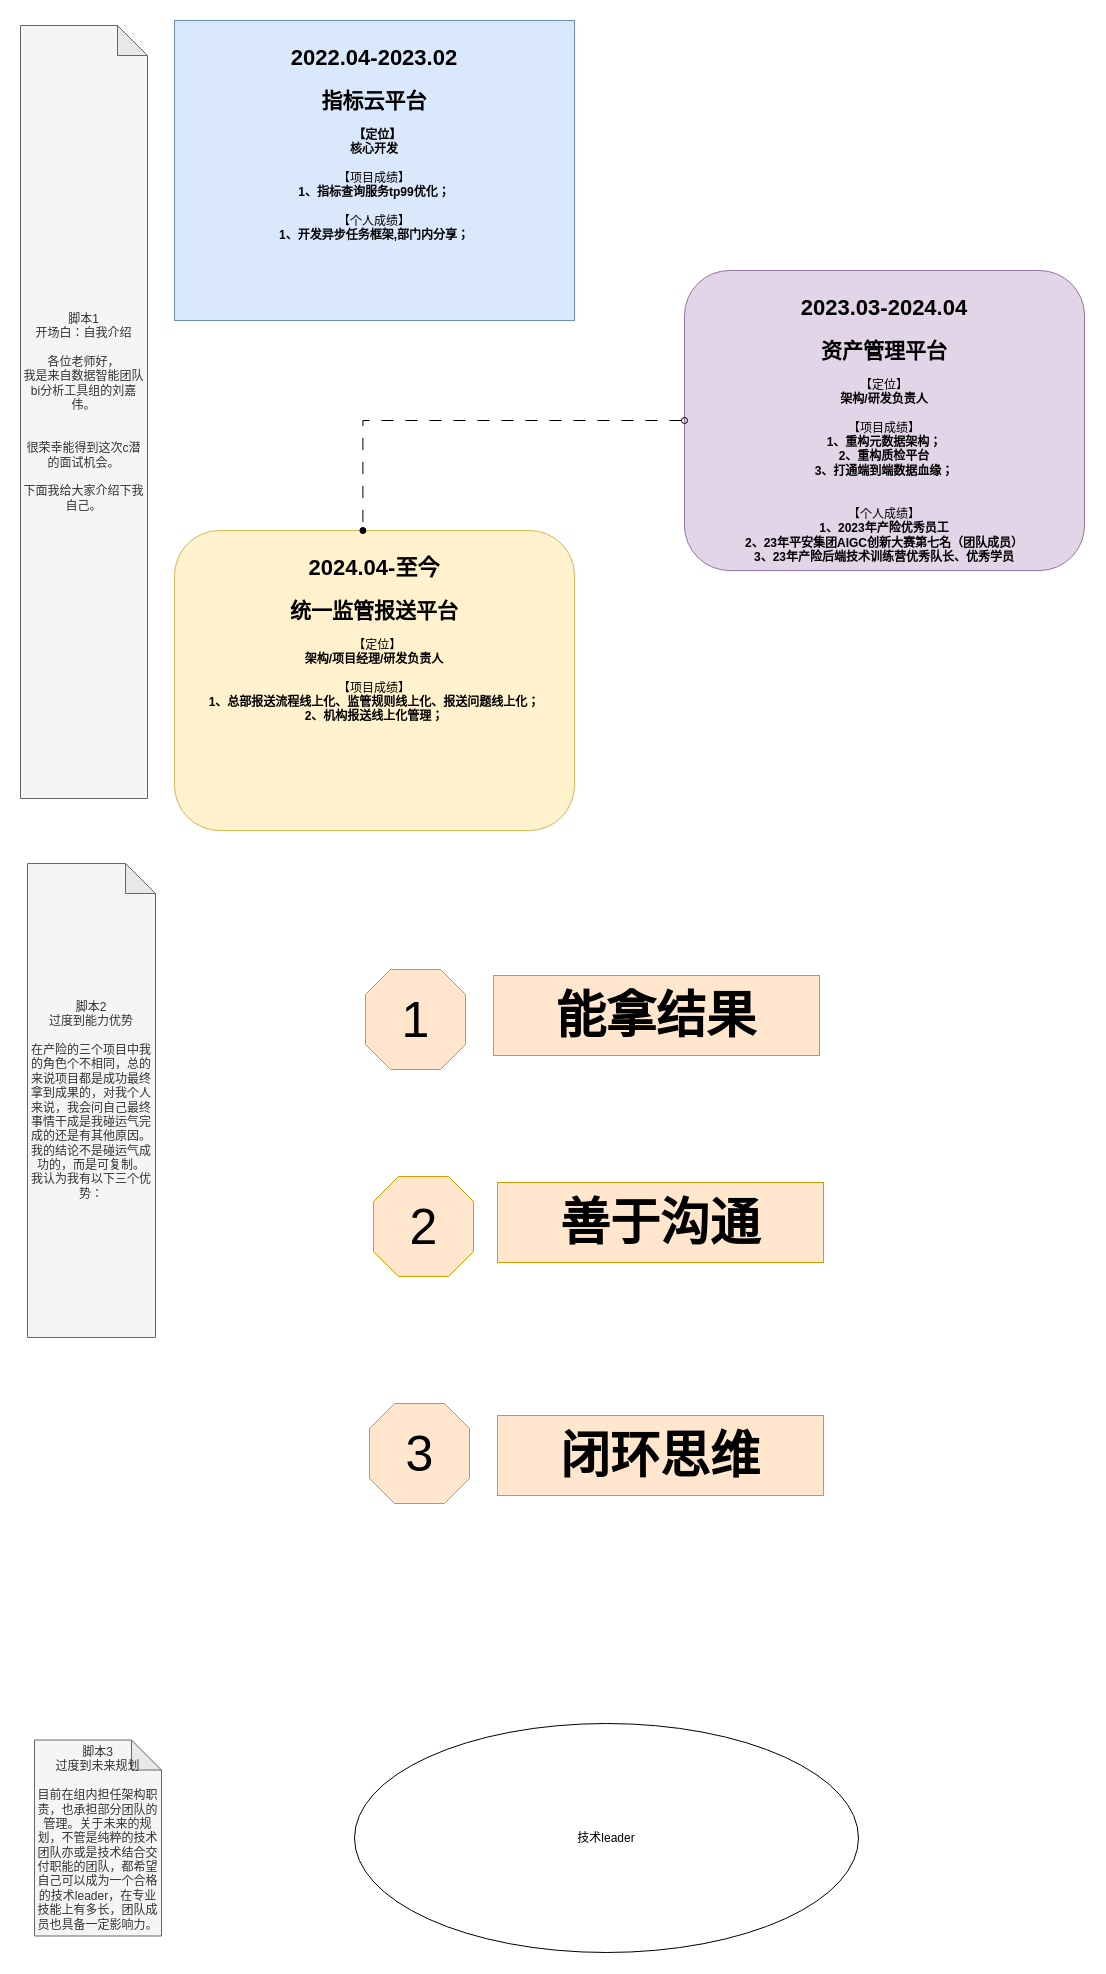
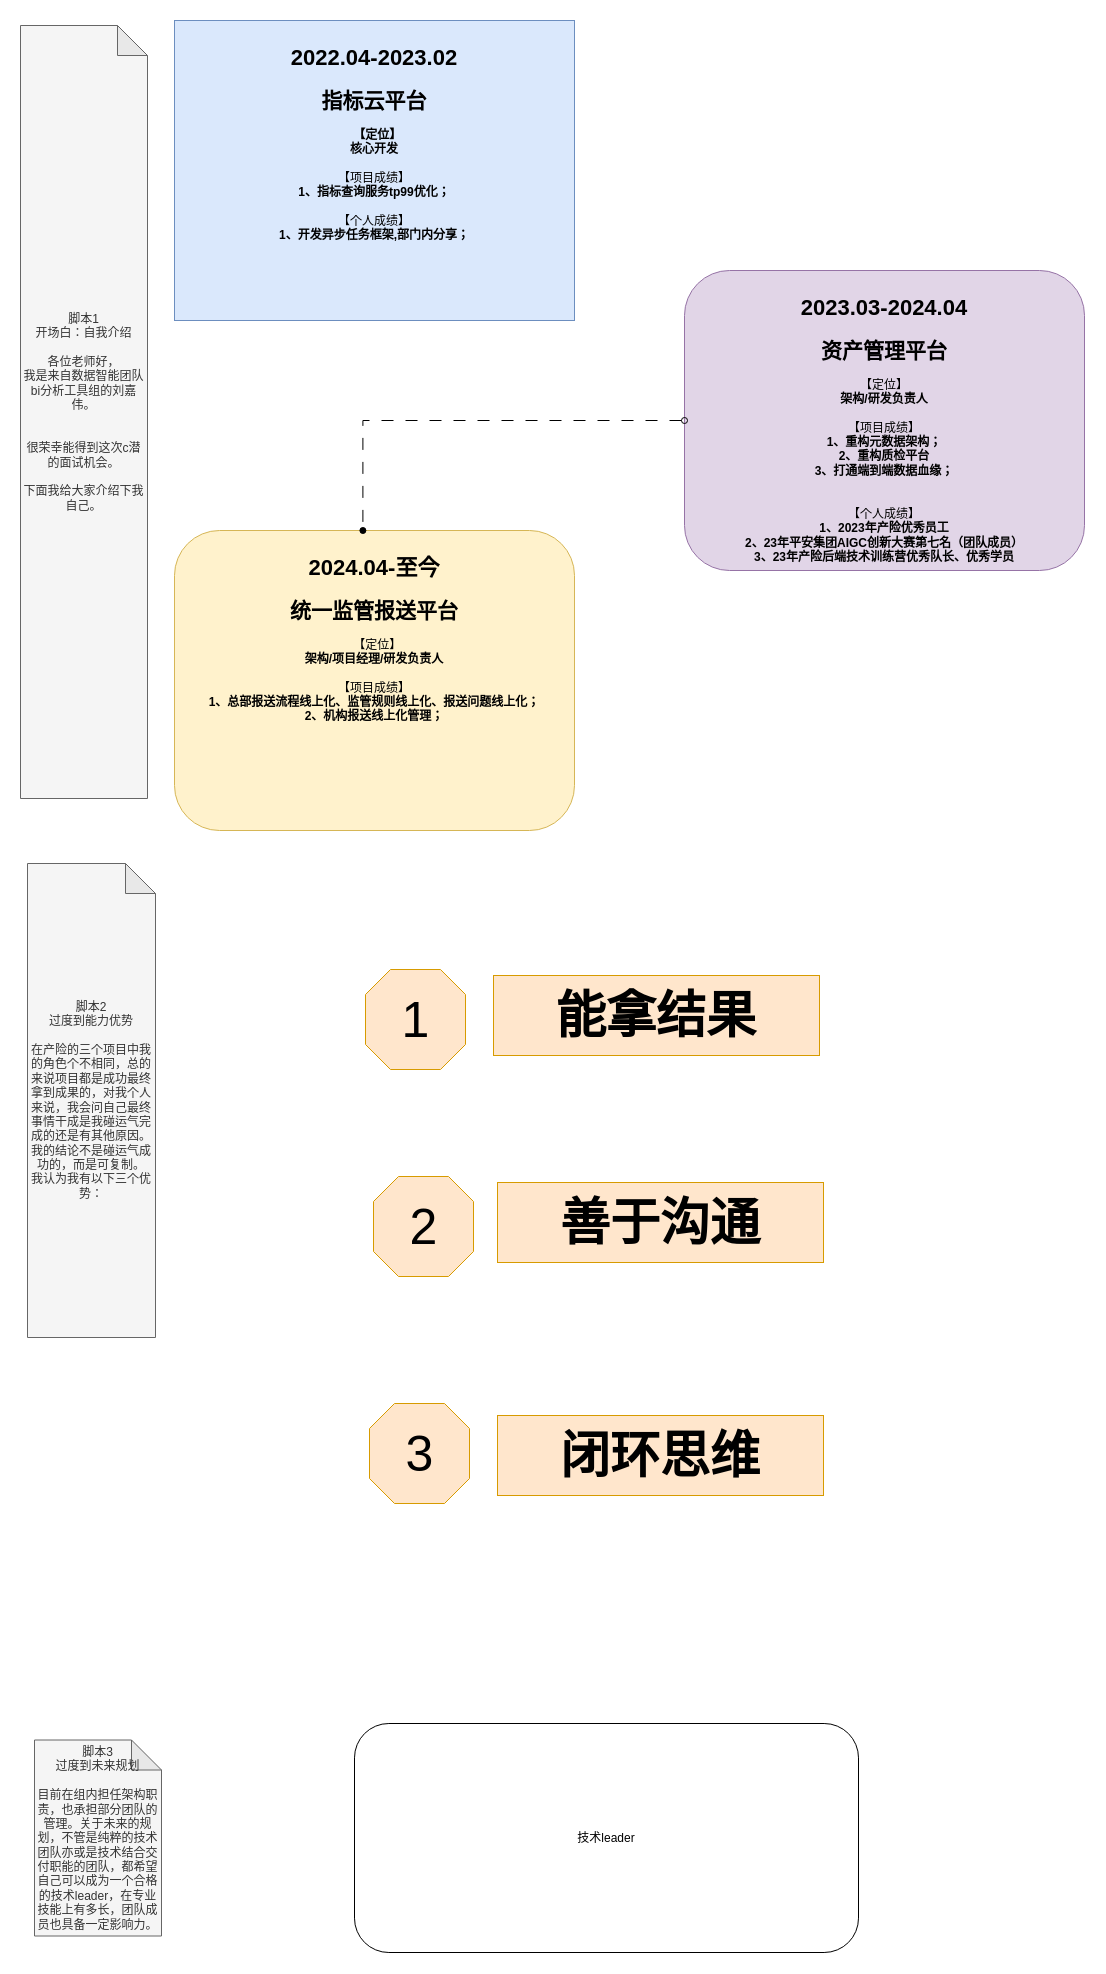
(607, 1838) -> (607, 1838)
